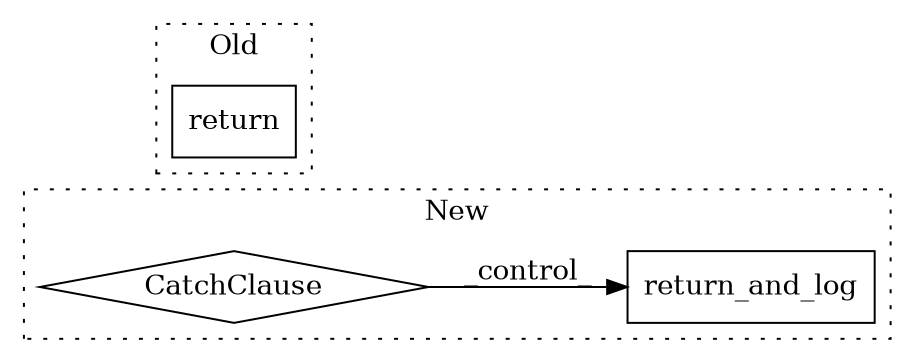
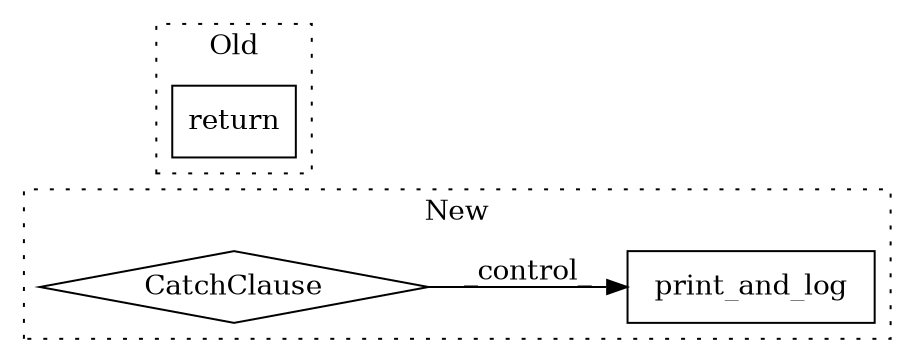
(751, 287) -> (751, 287)
